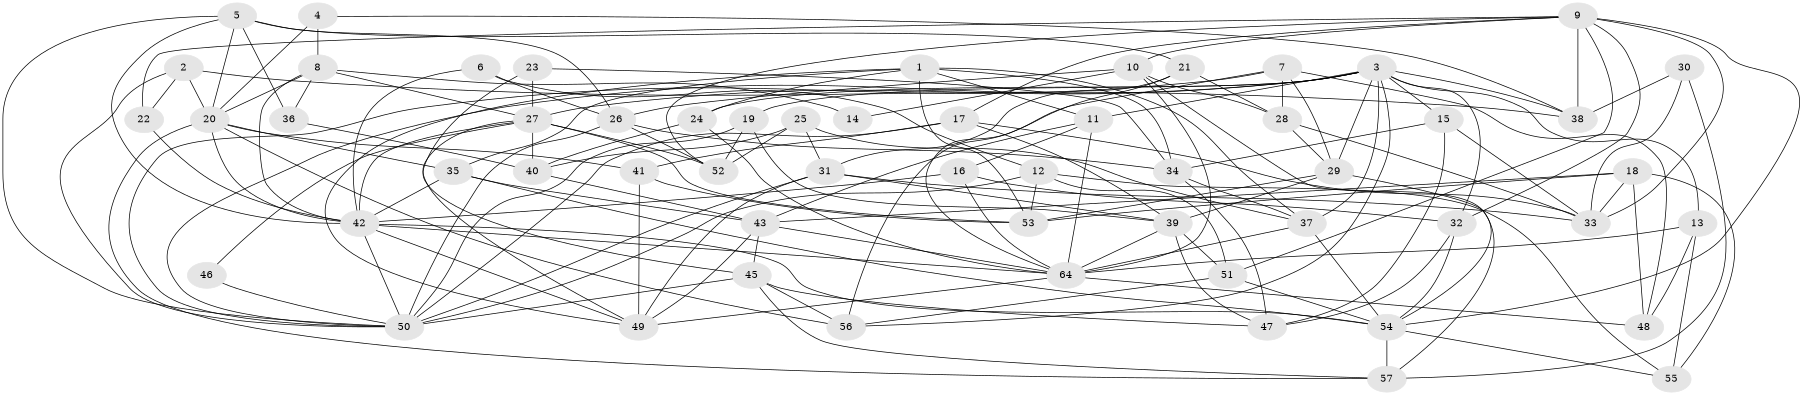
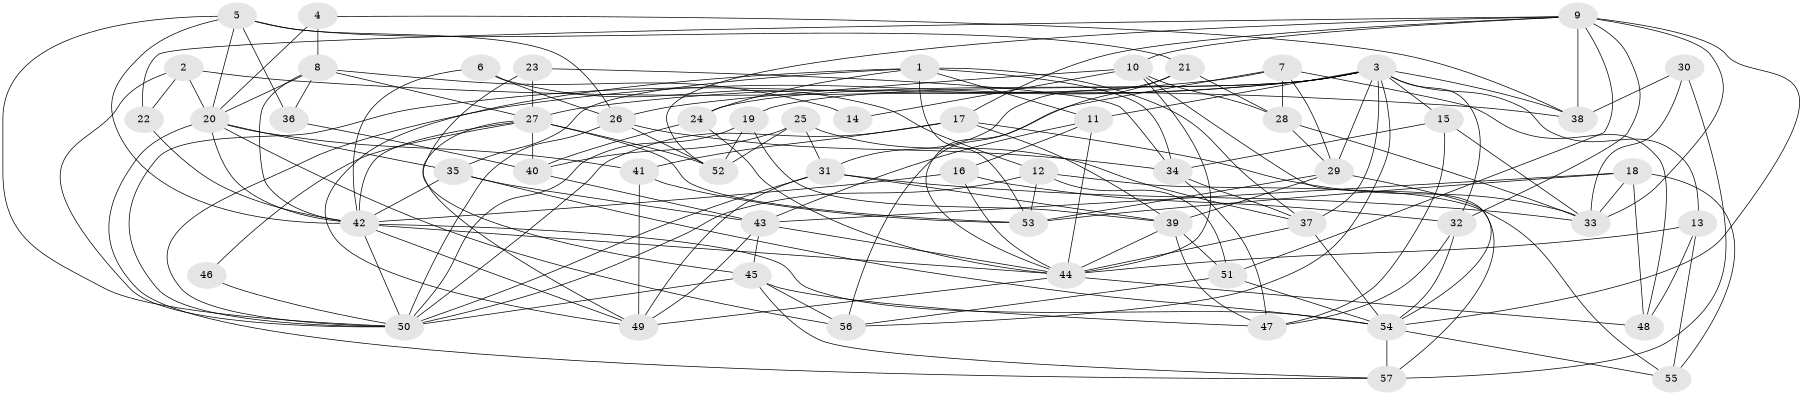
(1066, 275) -> (1066, 275)
